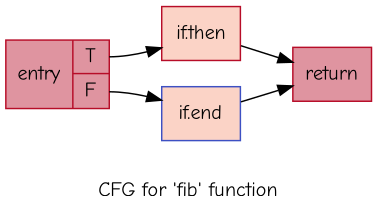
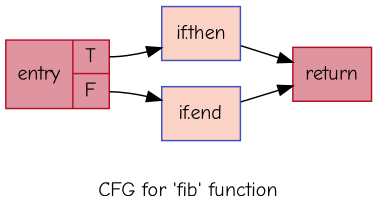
(201, 34) -> (201, 34)
